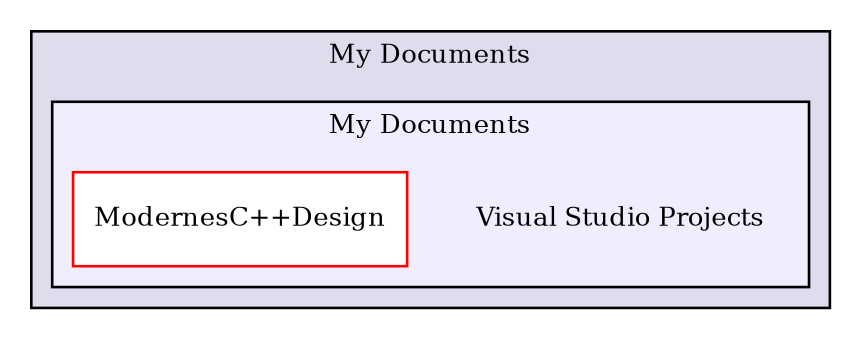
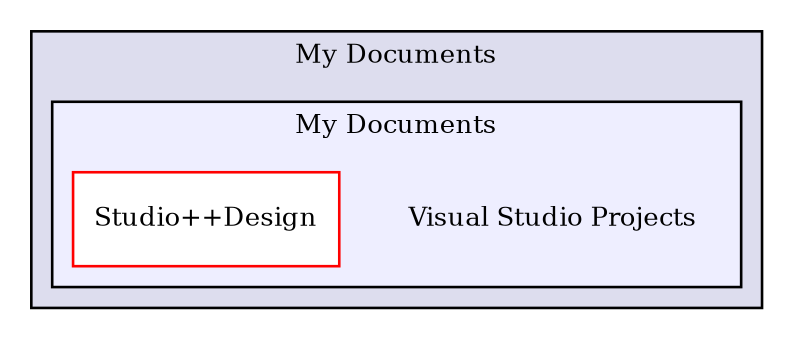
(240, 219) -> (206, 219)
